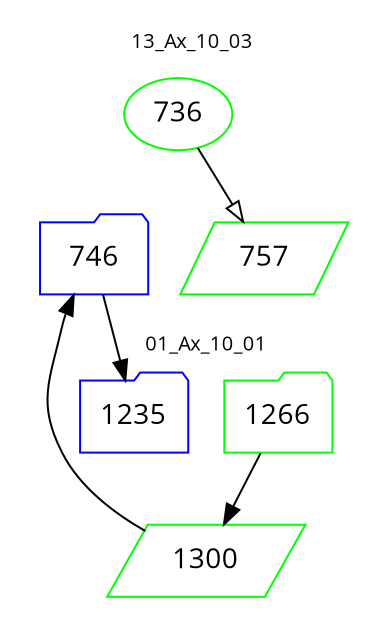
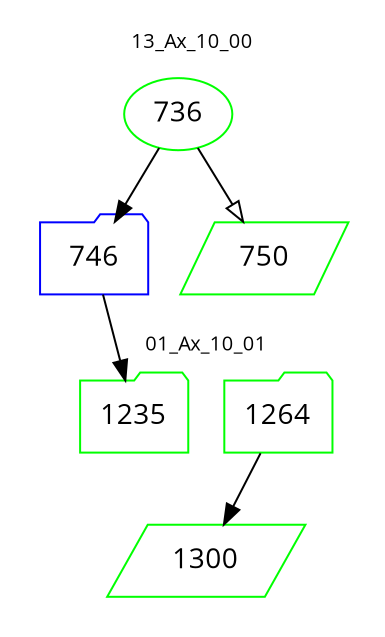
(192, 43) -> (192, 43)
(264, 258) -> (264, 258)
(134, 417) -> (134, 417)
(278, 417) -> (278, 417)
(50, 422) -> (142, 176)
